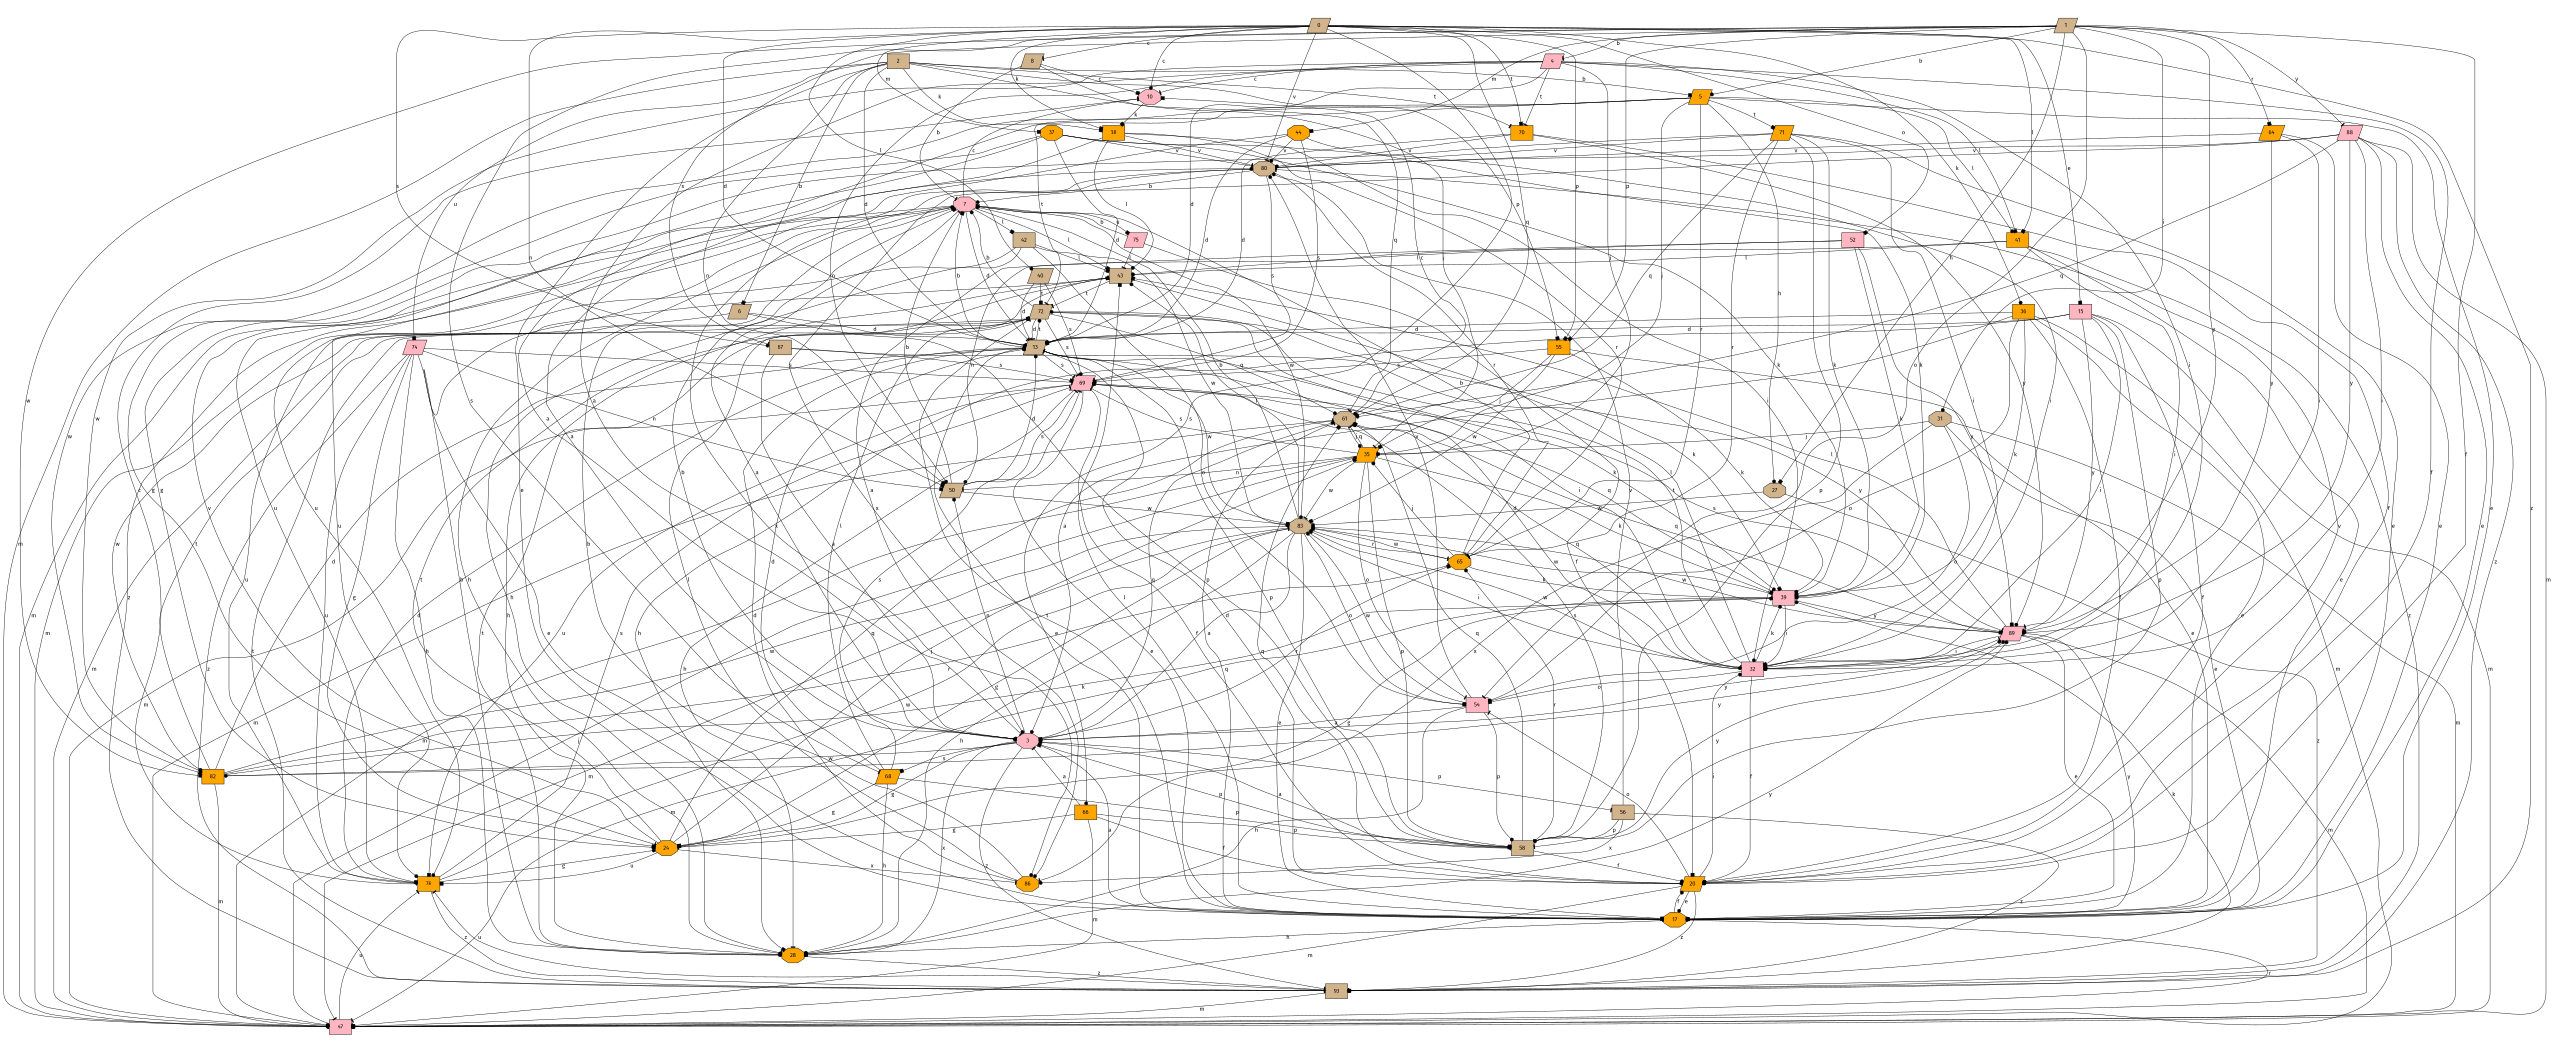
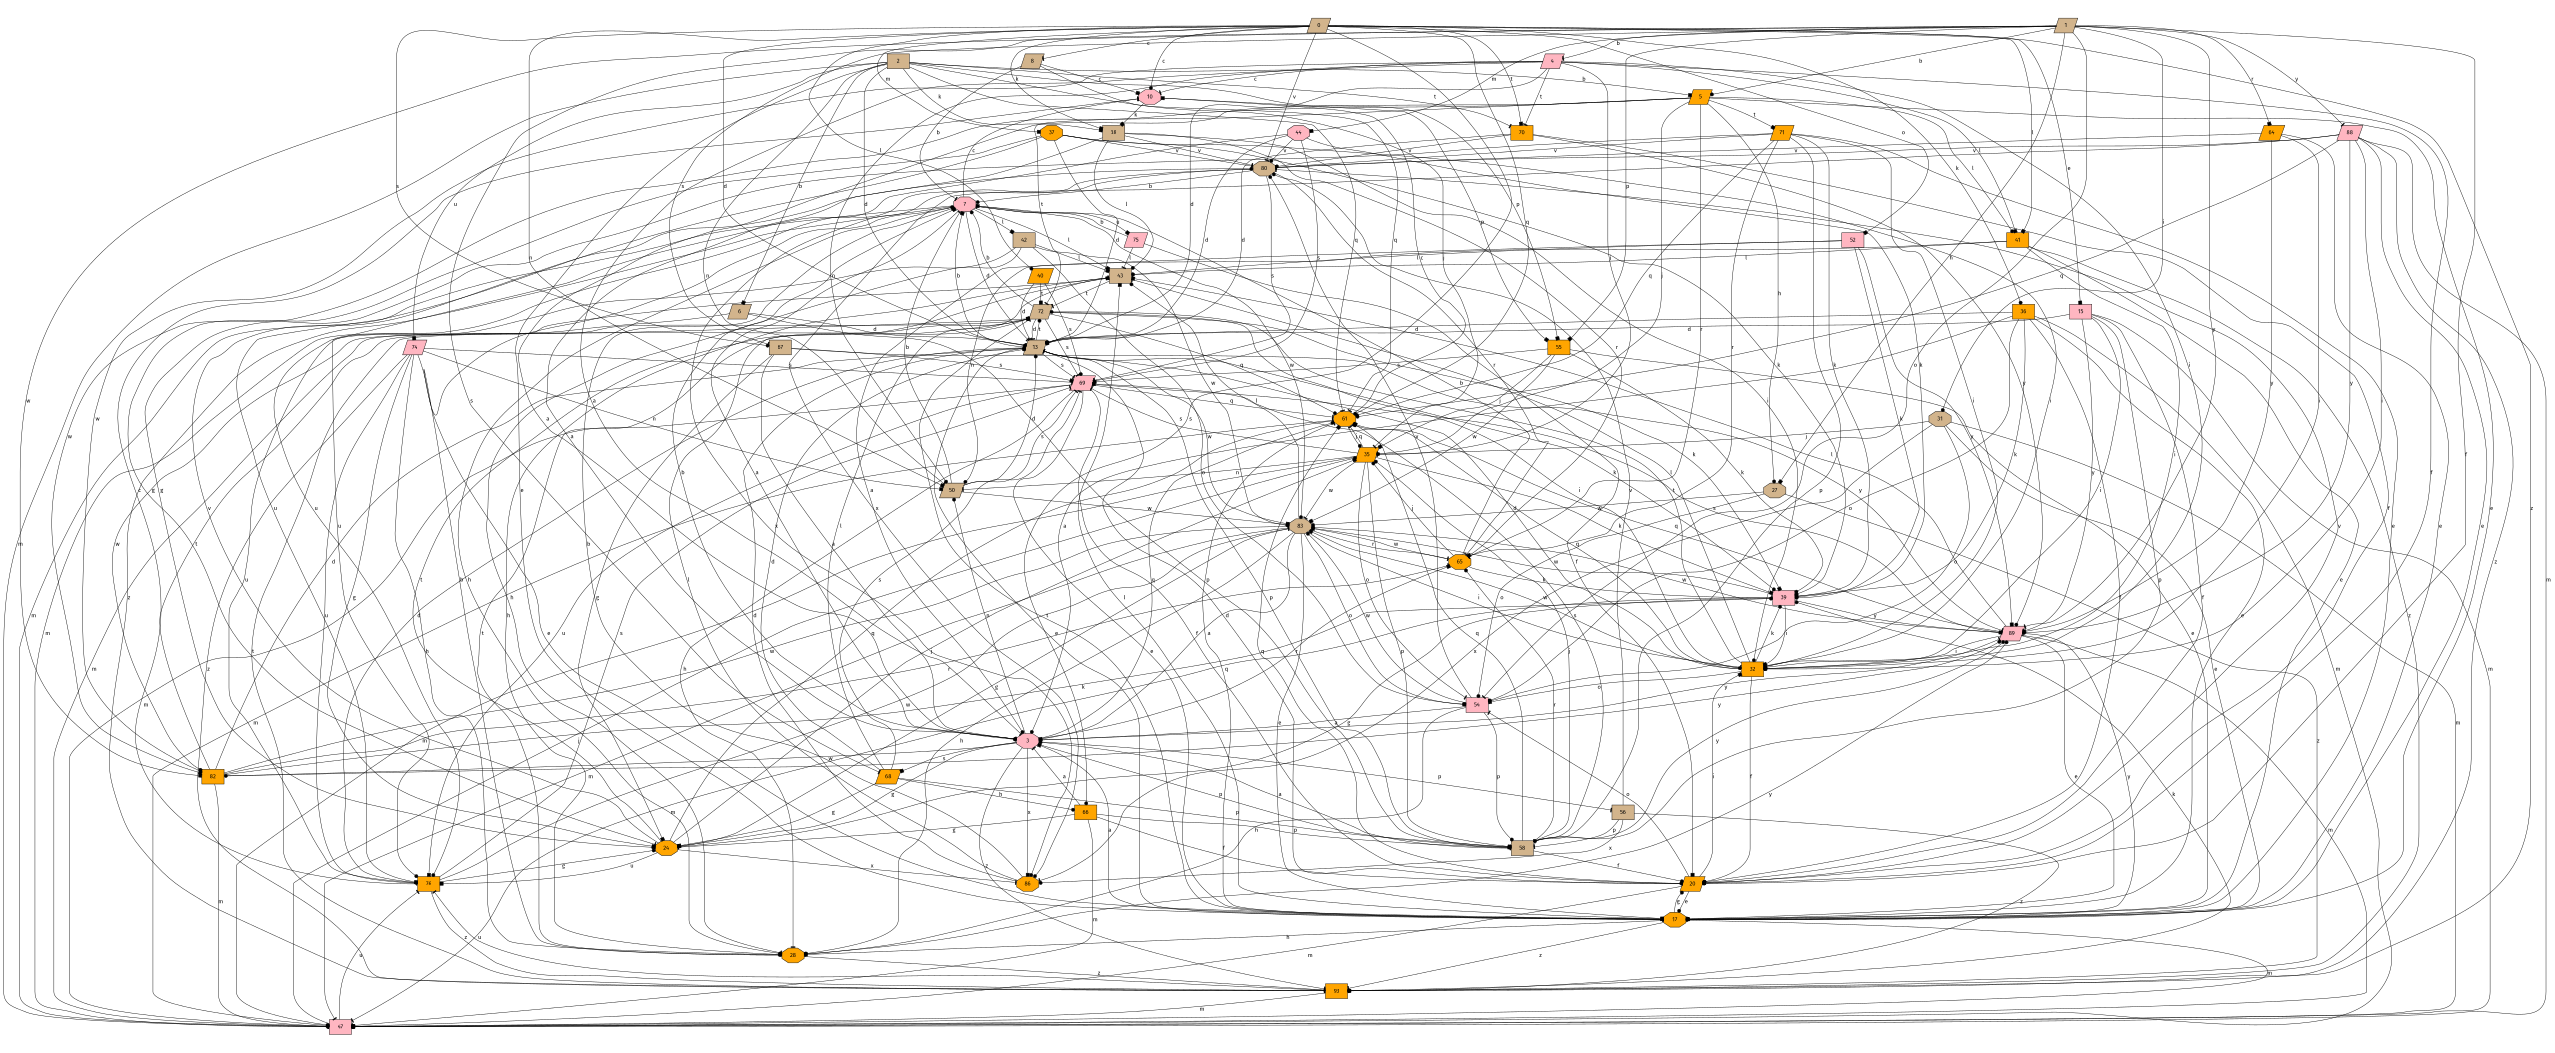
(1575, 73) -> (1416, 118)
none -> (1257, 119)
(1114, 133) -> (1114, 133)
(1299, 133) -> (1299, 133)
(1504, 261) -> (1504, 261)
(704, 263) -> (704, 263)
(1041, 276) -> (1041, 276)
(1188, 313) -> none
(1085, 373) -> none
(1345, 419) -> (1345, 419)
(1550, 470) -> (1212, 402)
none -> (1585, 542)
none -> (605, 563)
none -> (1565, 631)
(1753, 669) -> (1753, 669)
(1713, 772) -> (1713, 772)
(941, 868) -> (1028, 810)
(883, 894) -> (985, 794)
(1678, 902) -> (1678, 902)
(2270, 973) -> (2270, 973)
(1543, 976) -> (1507, 955)
(1337, 991) -> (1337, 991)
